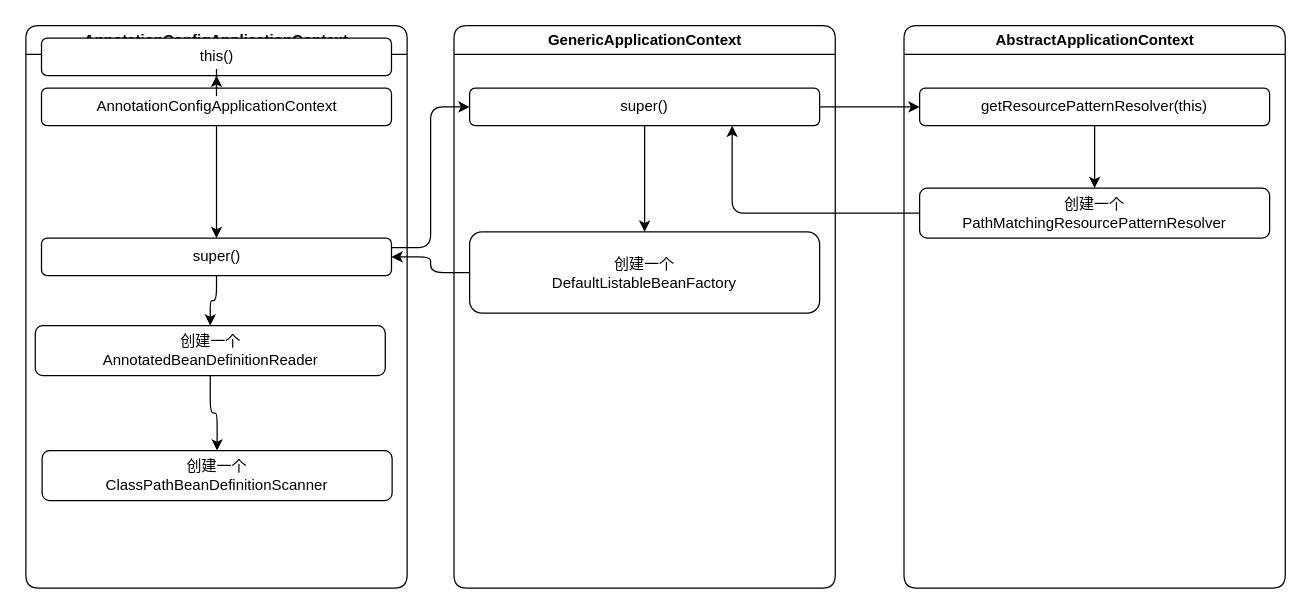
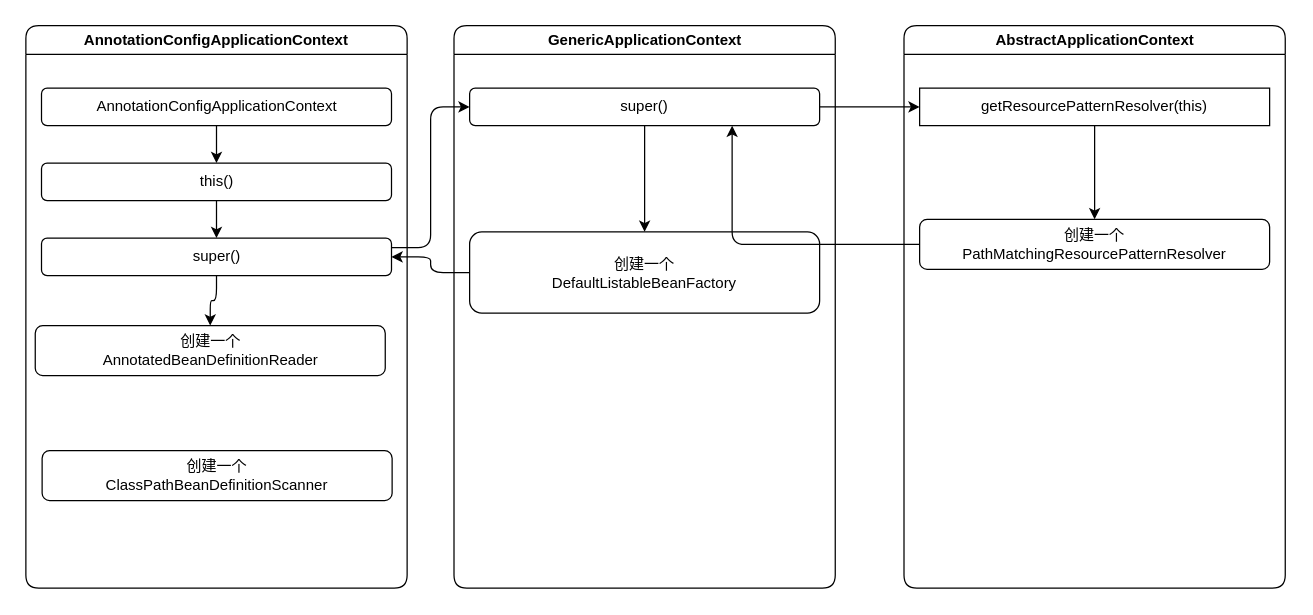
(216, 57) -> (216, 182)
(1094, 107) -> (1094, 107)
(1094, 213) -> (1094, 244)
(211, 411) -> none
